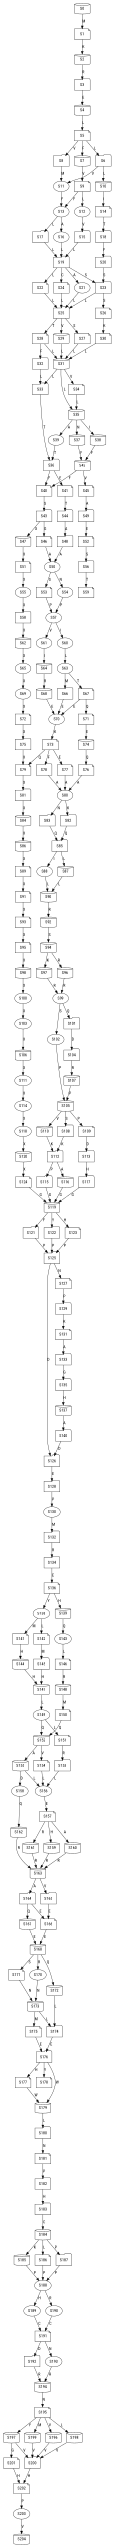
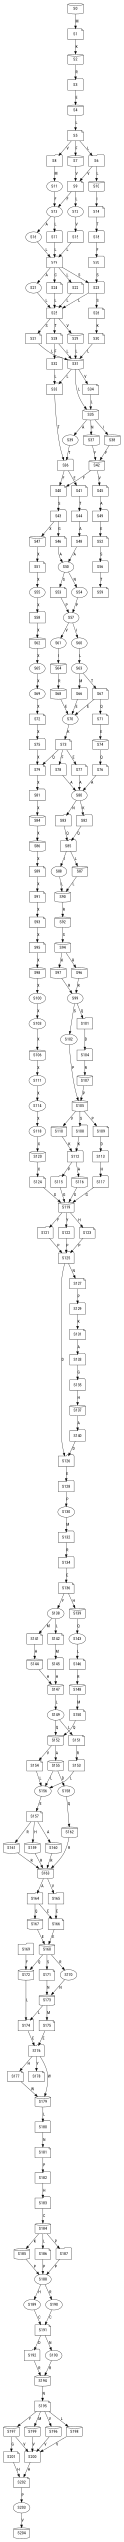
(85, 176) -> (87, 173)
none -> (26, 1950)
